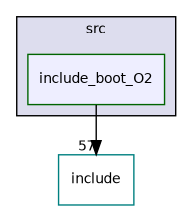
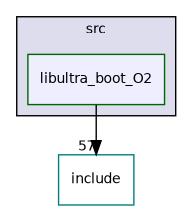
(96, 79) -> (96, 79)
